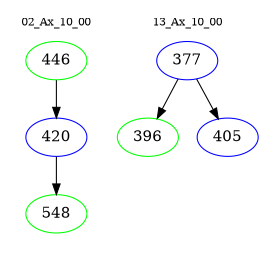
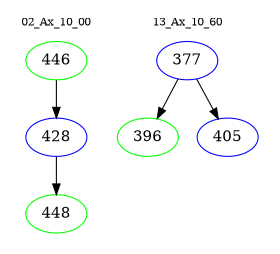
(188, 23) -> (188, 23)
(56, 137) -> (56, 137)
(56, 214) -> (56, 214)
